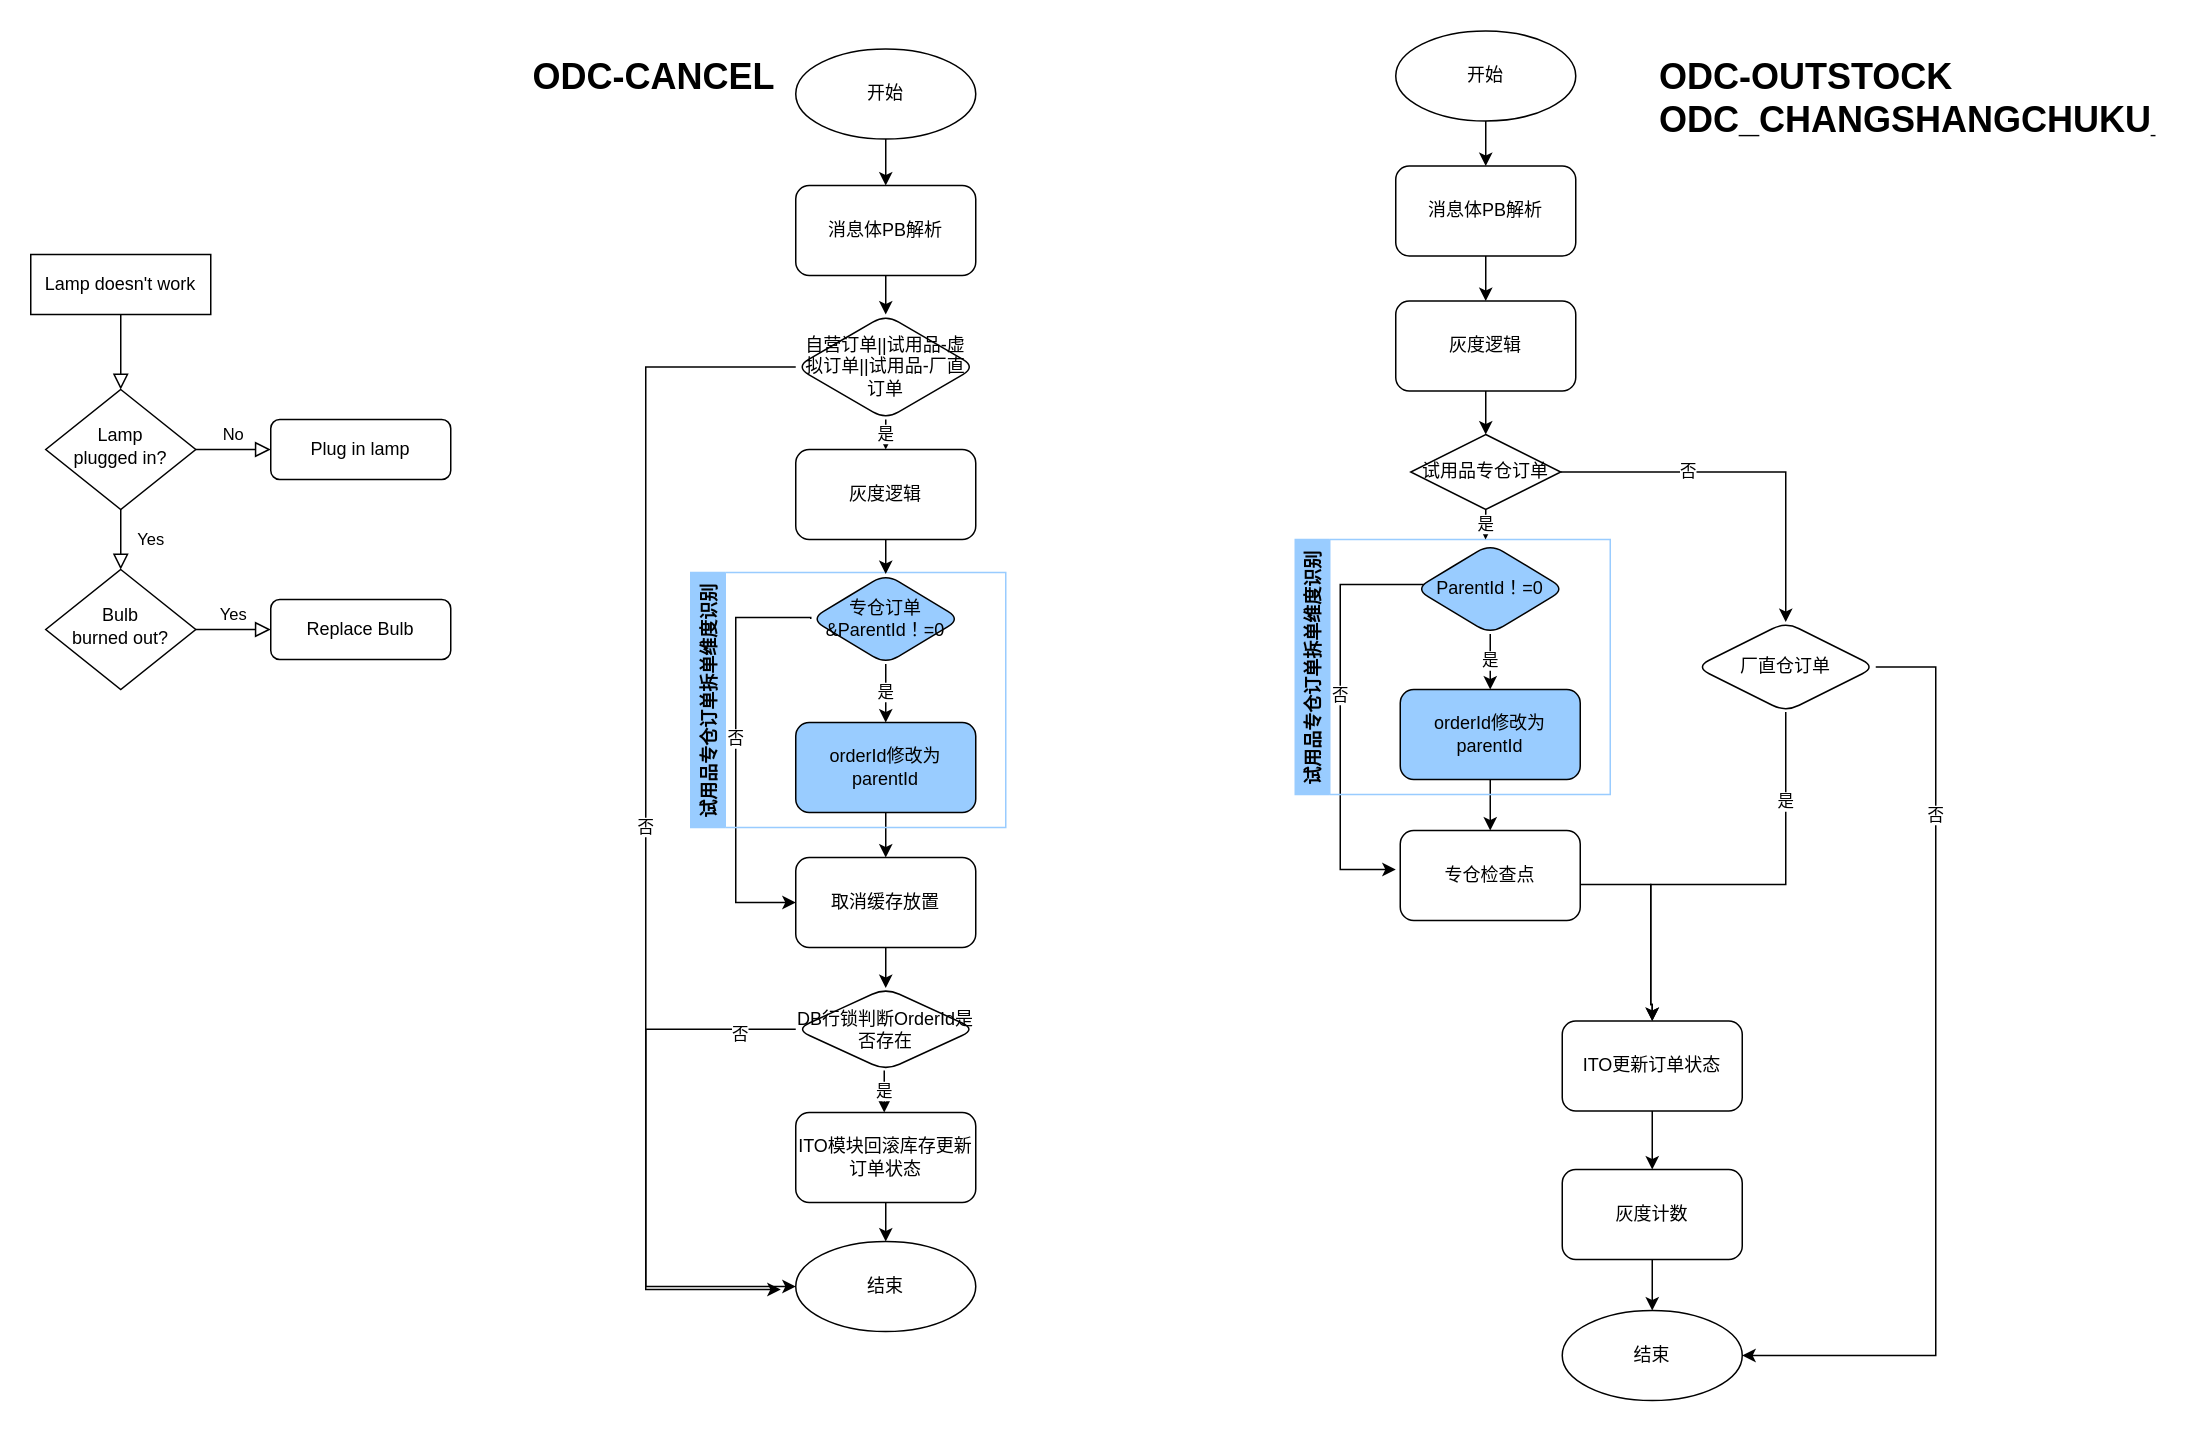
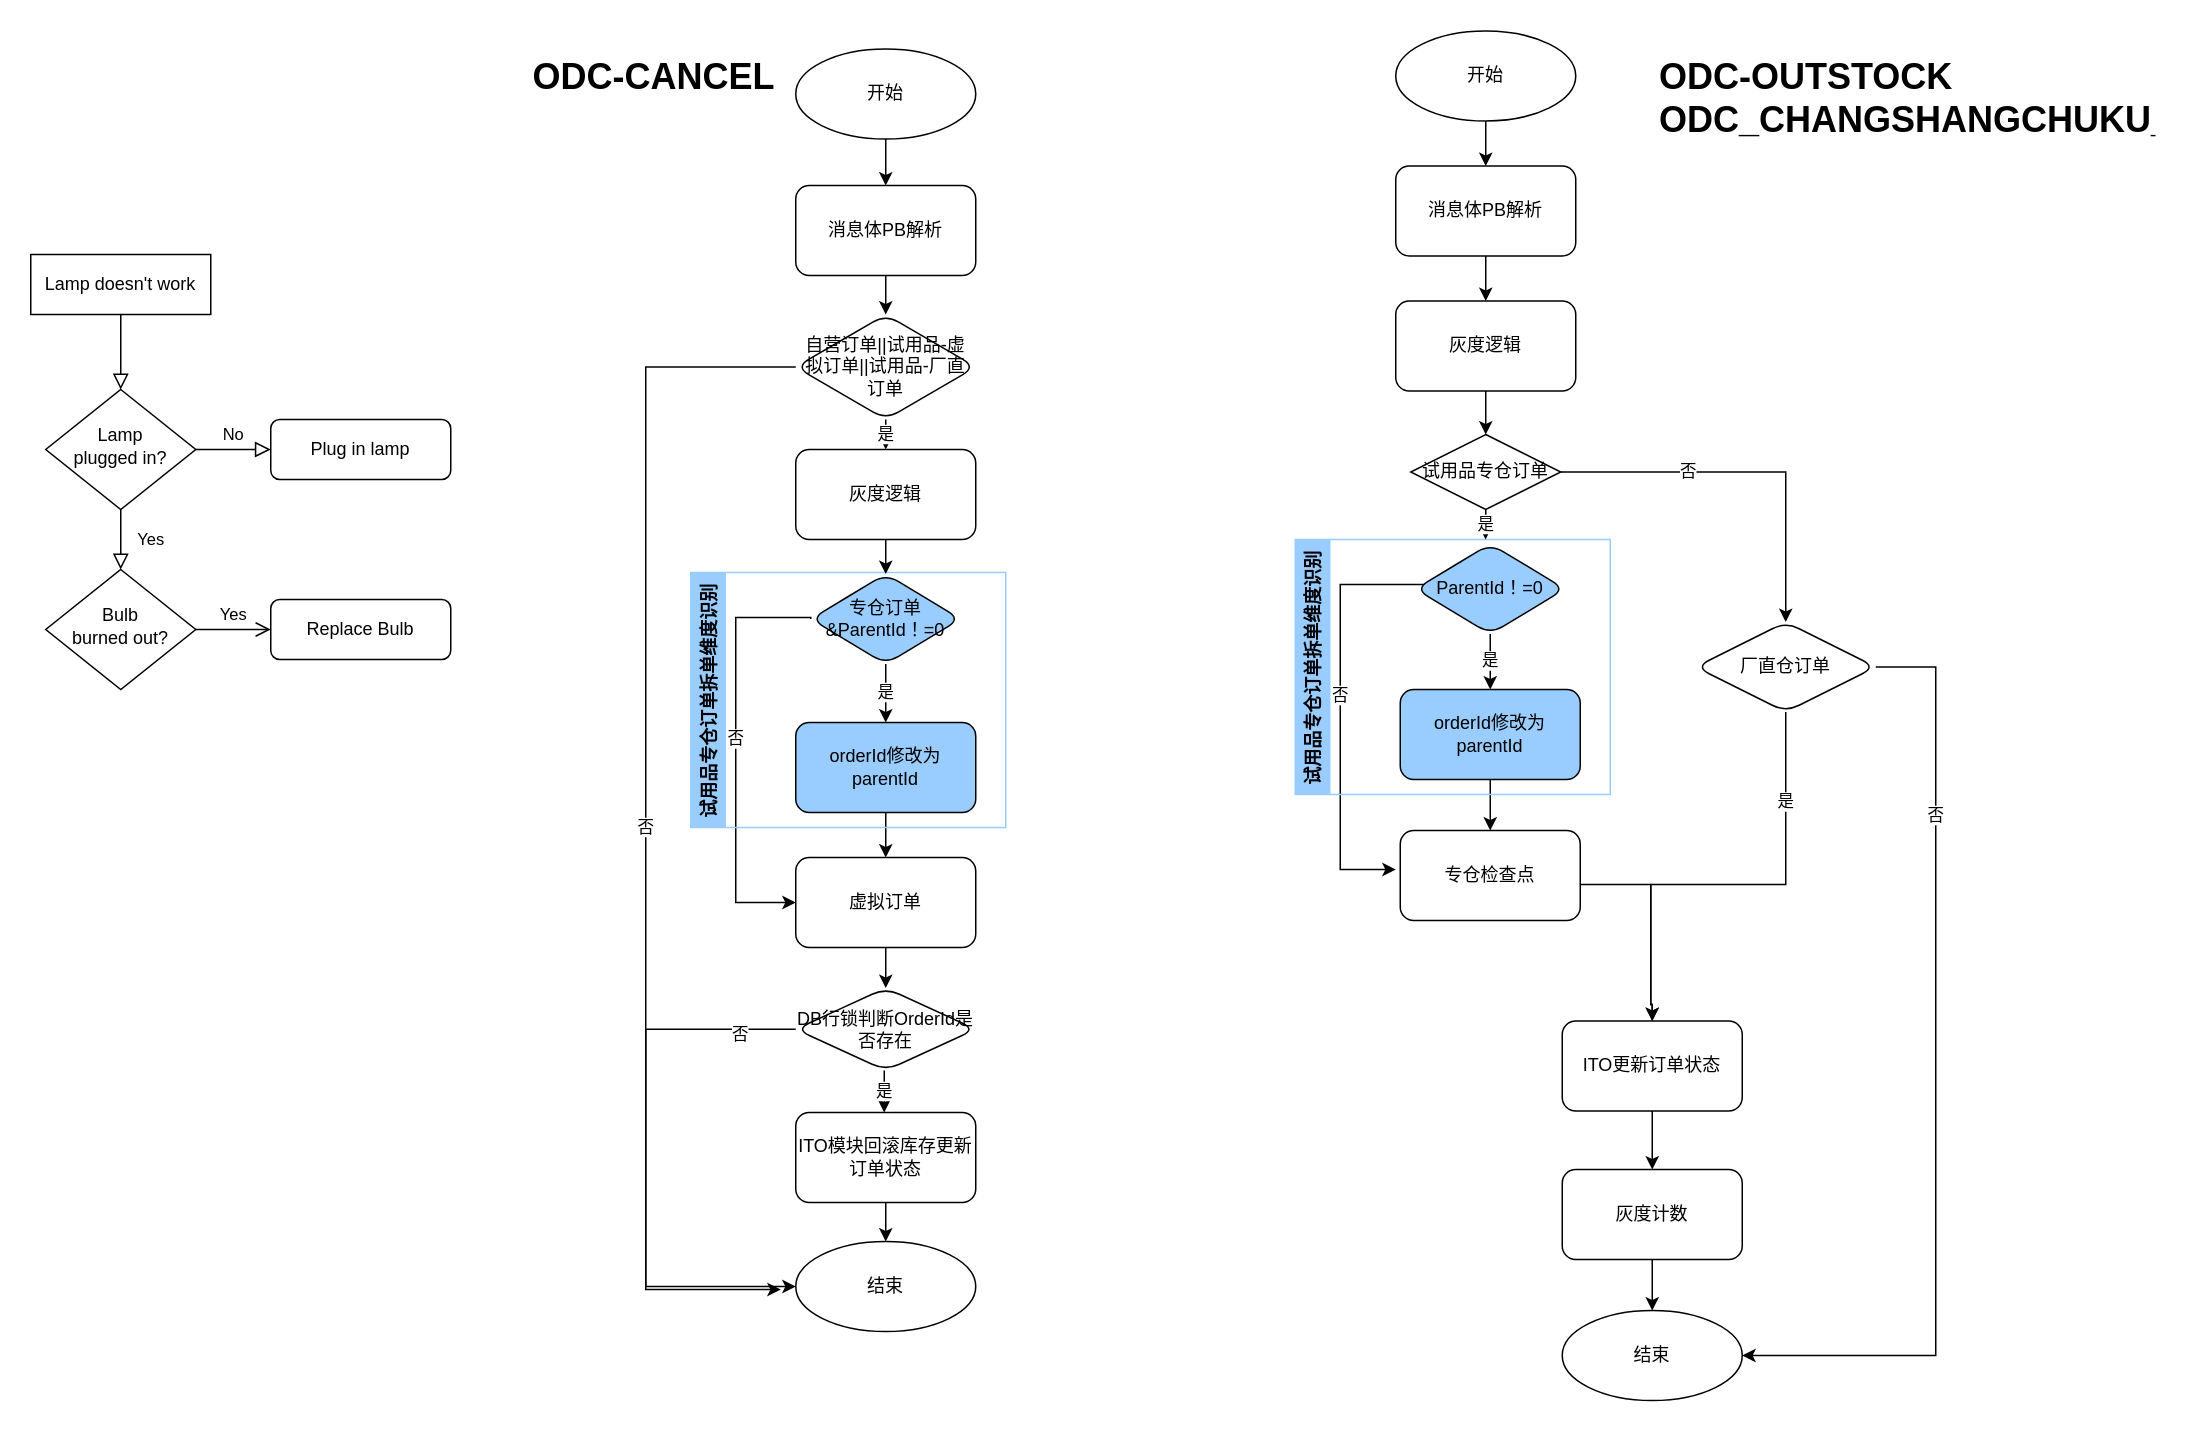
(254, 629) -> (260, 629)
(886, 902) -> (886, 902)
